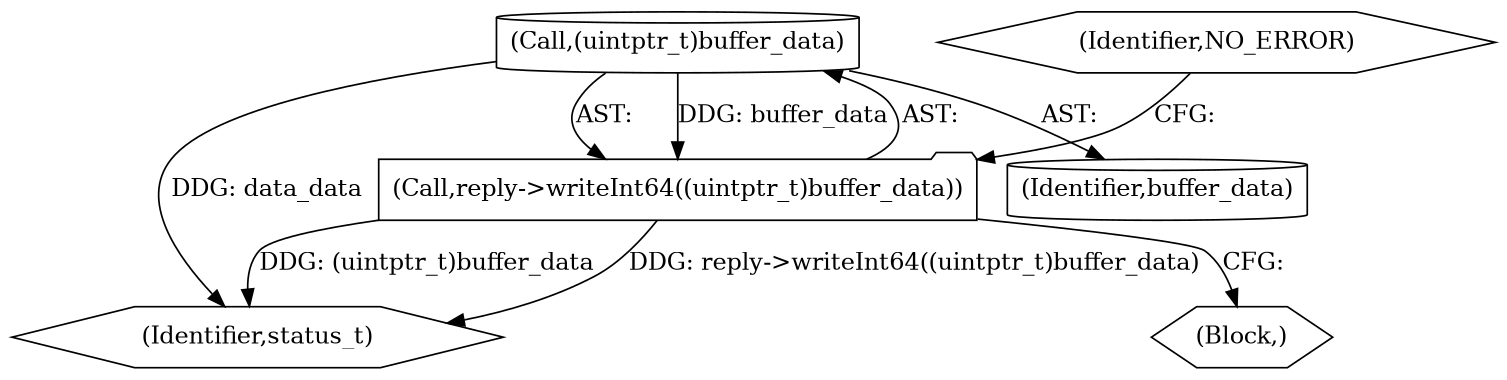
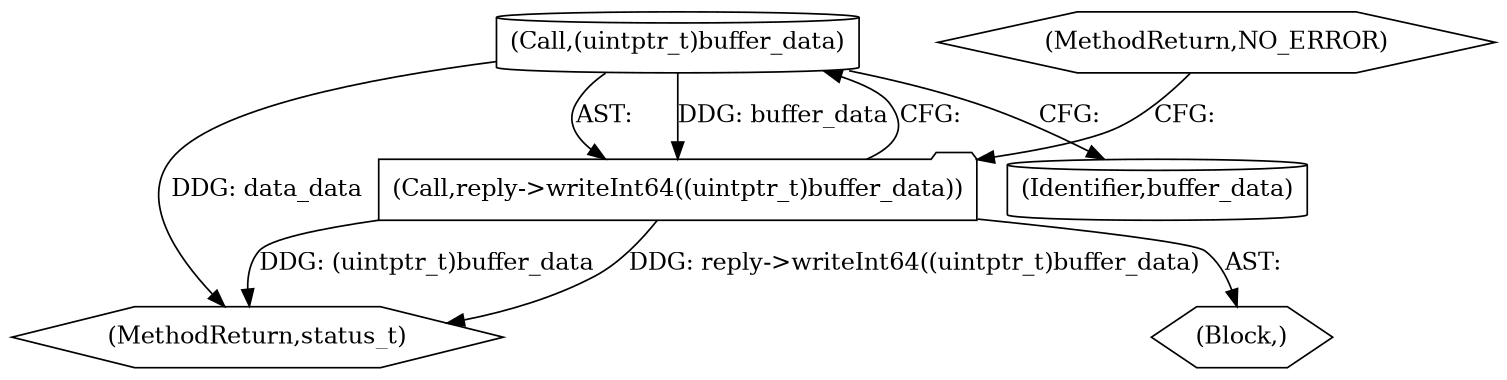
(1217, 42) -> (1217, 42)
(934, 116) -> (934, 116)
(1073, 116) -> (1073, 116)
(1257, 263) -> (1257, 263)
(258, 337) -> (258, 337)
